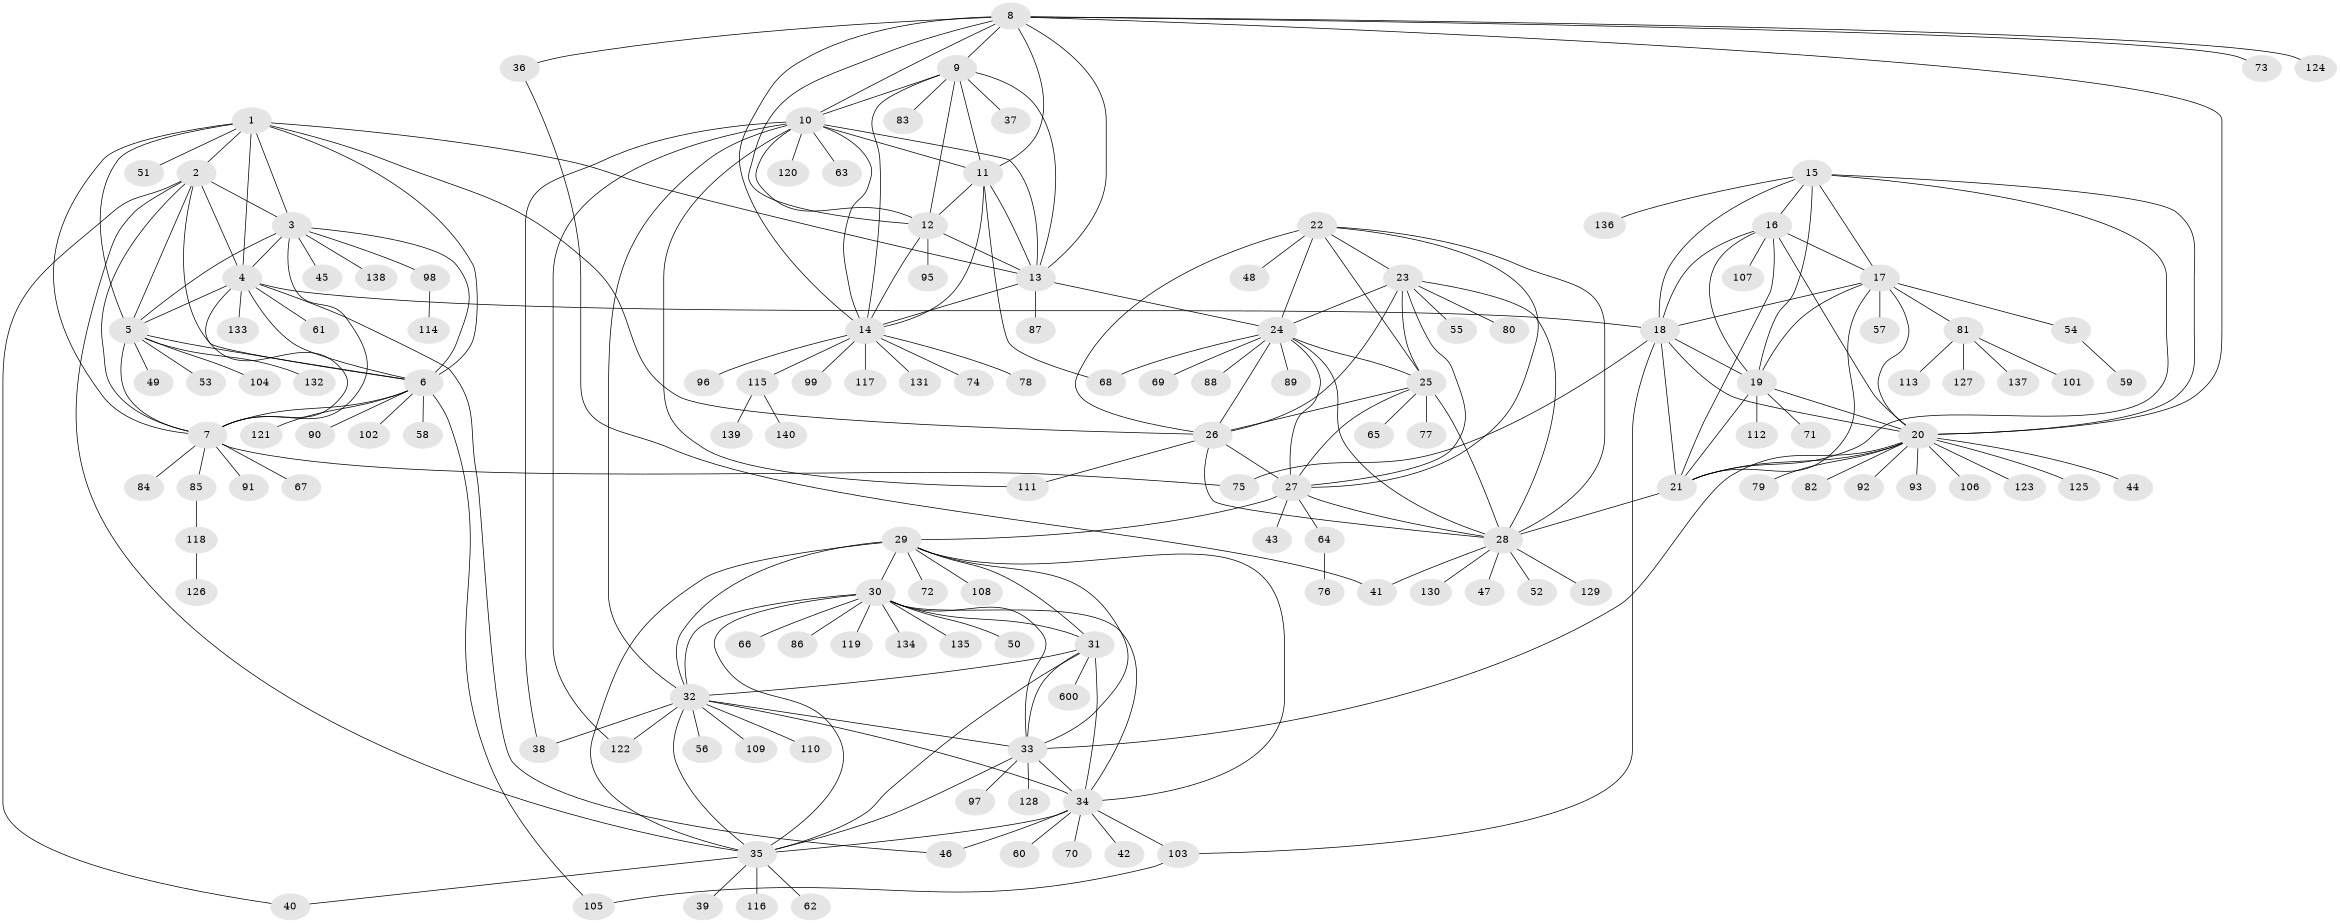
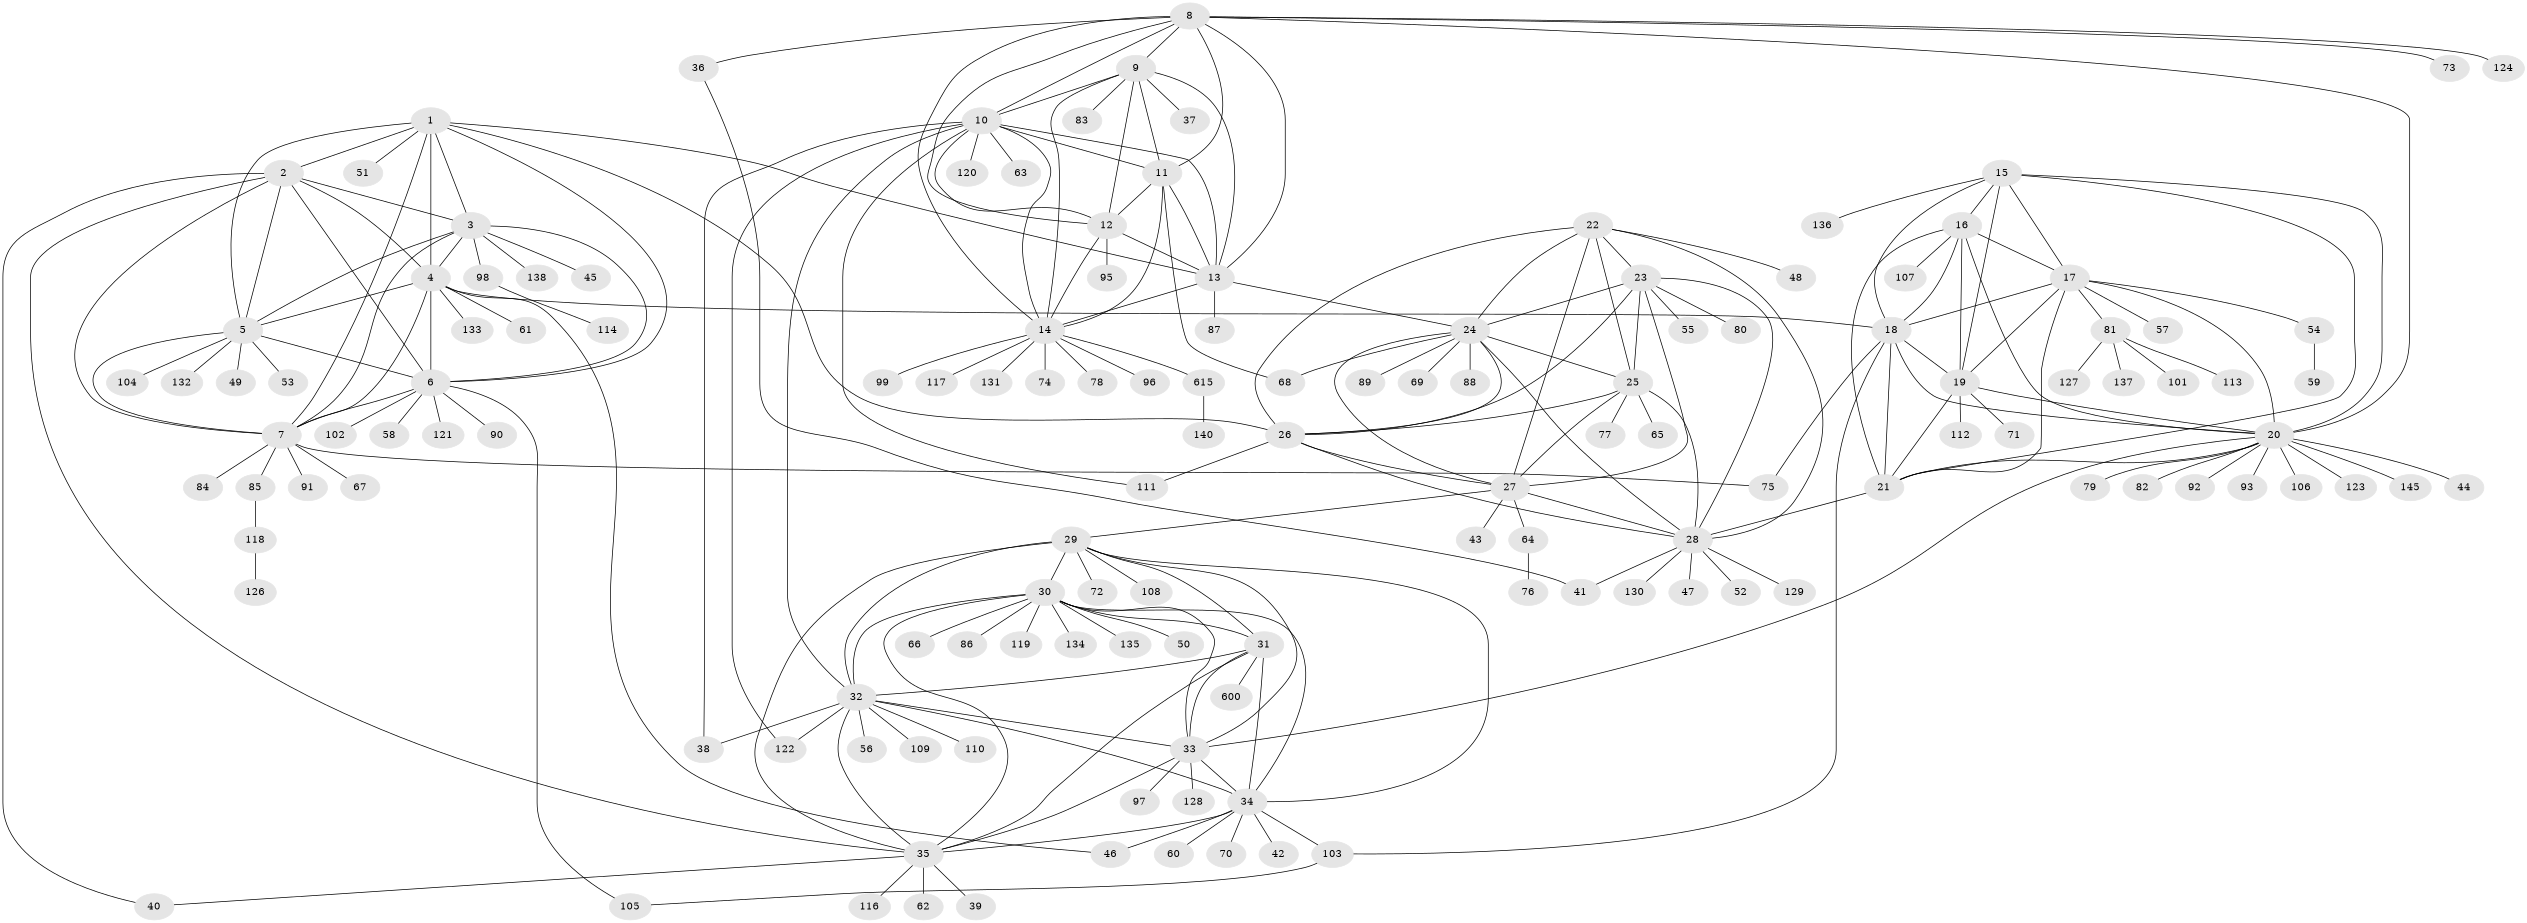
(758, 383) -> (1204, 383)
(731, 435) -> none
(2079, 488) -> (2410, 488)
